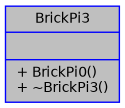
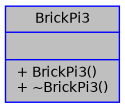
(57, 73) -> (57, 73)
